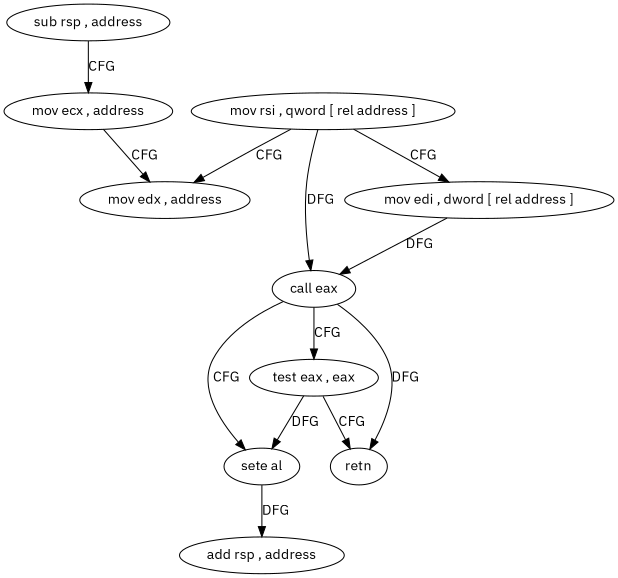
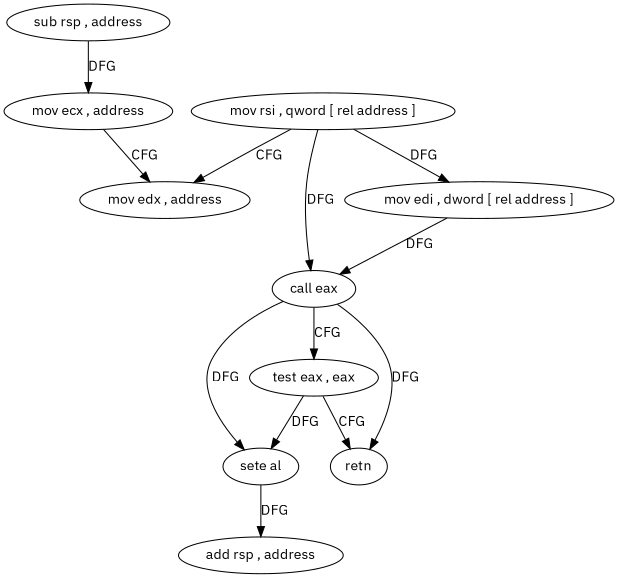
(102, 67) -> (103, 67)
(424, 156) -> (424, 156)
(227, 378) -> (226, 378)
